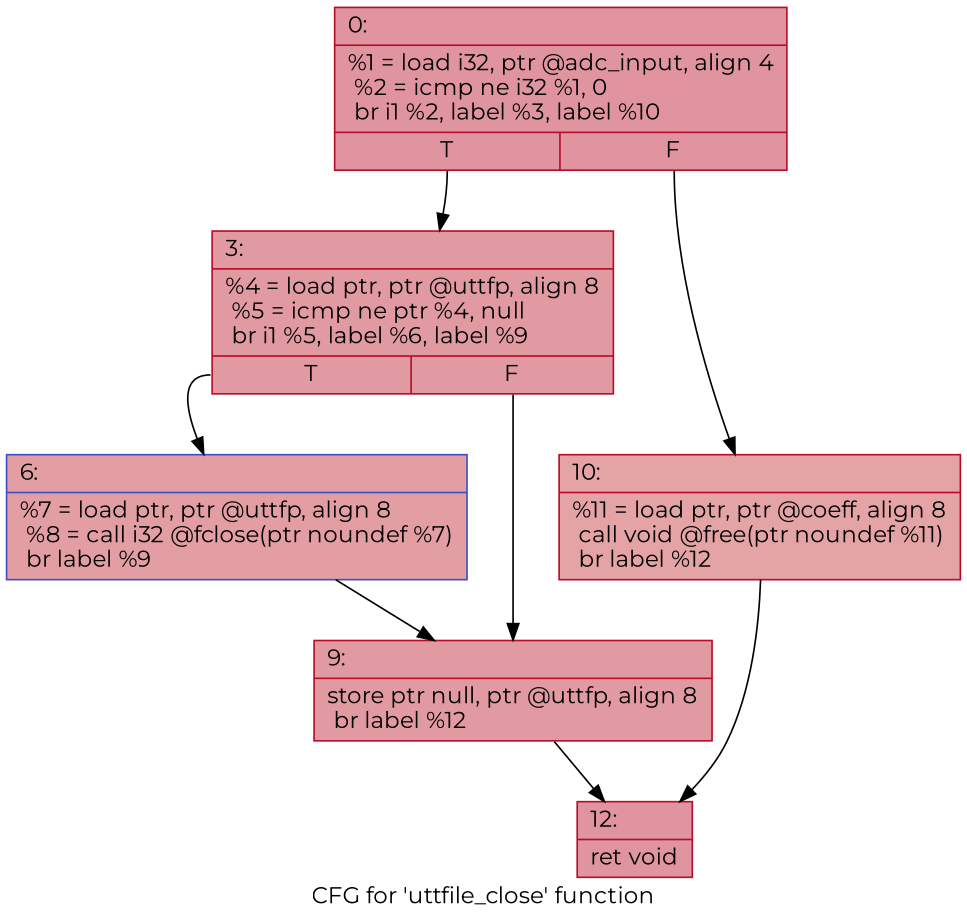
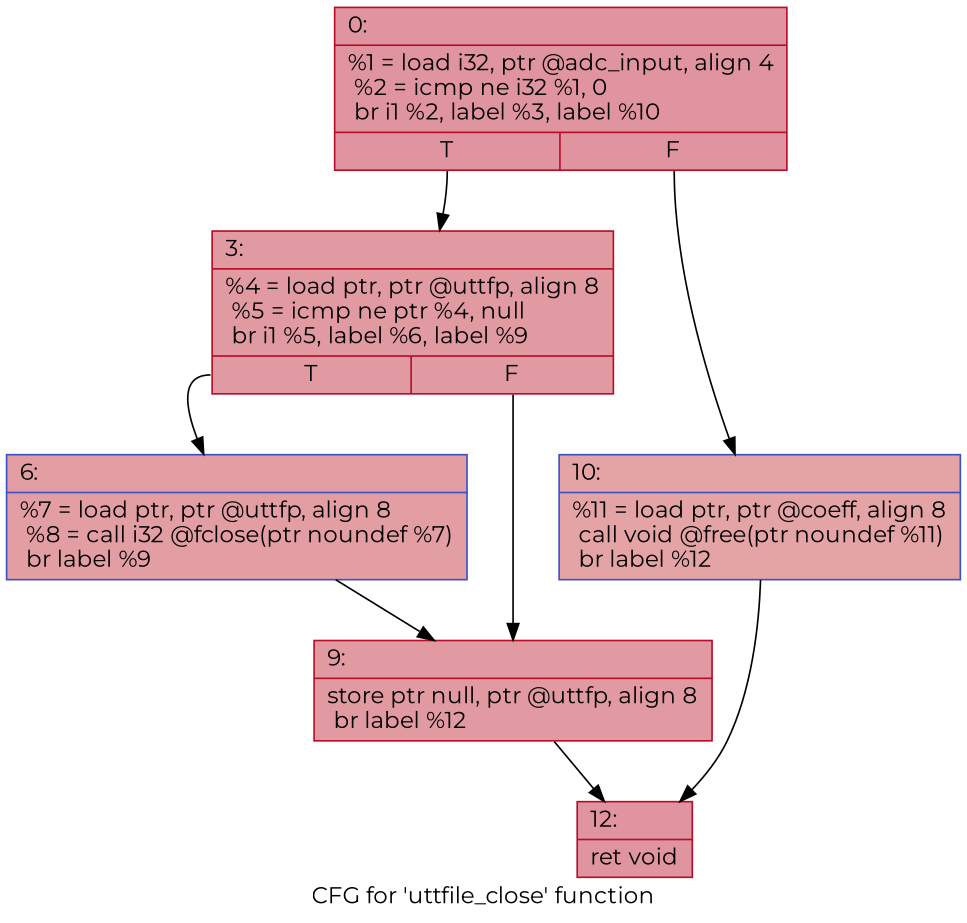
(760, 517) -> (760, 517)
